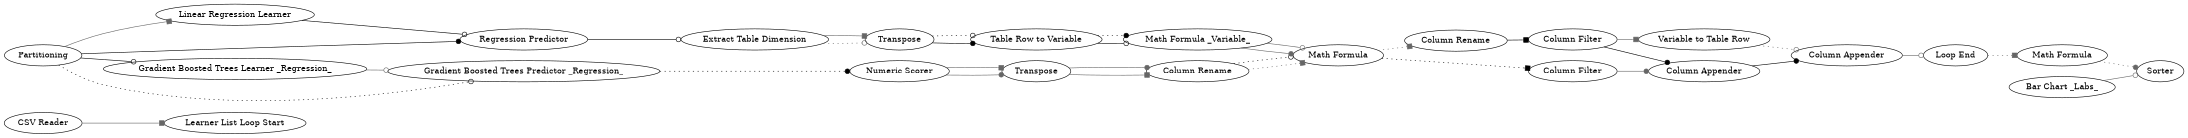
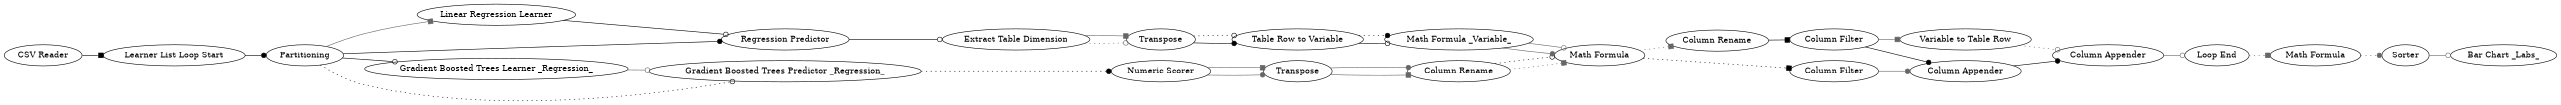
none -> (253, 55)
(2118, 78) -> (2437, 55)
(120, 123) -> (90, 55)
